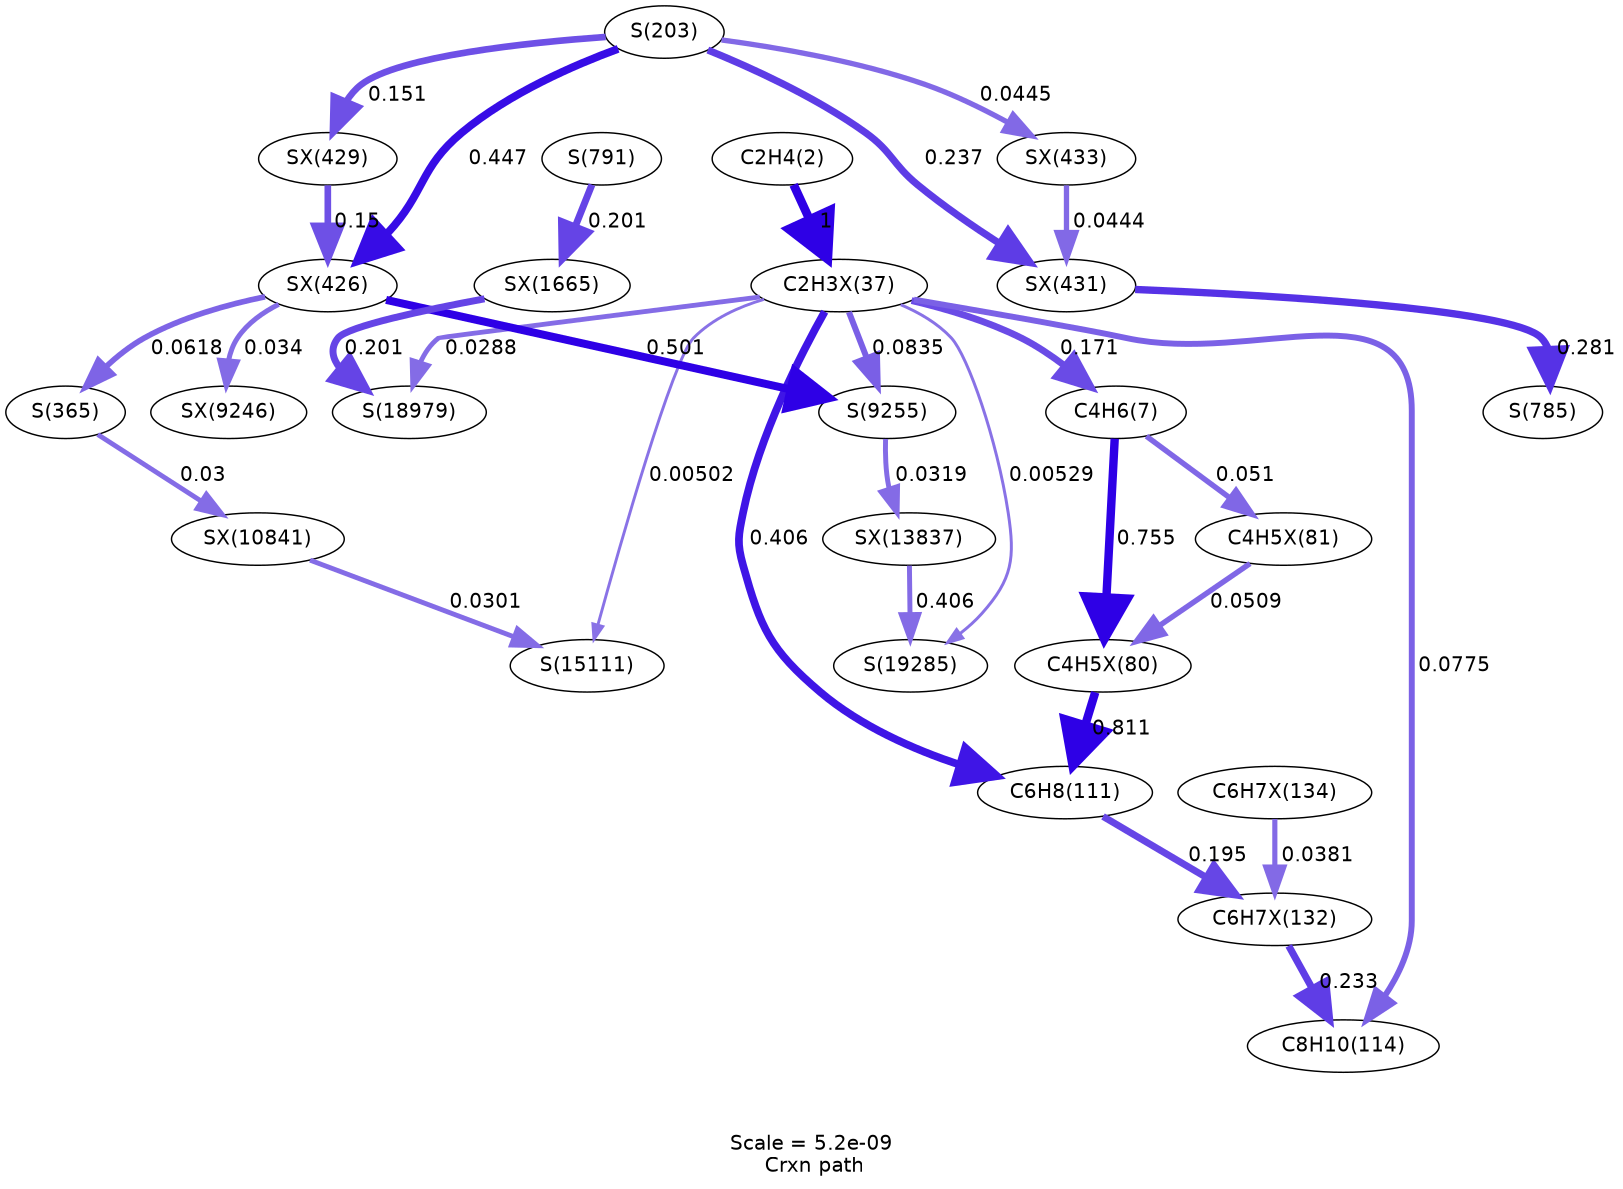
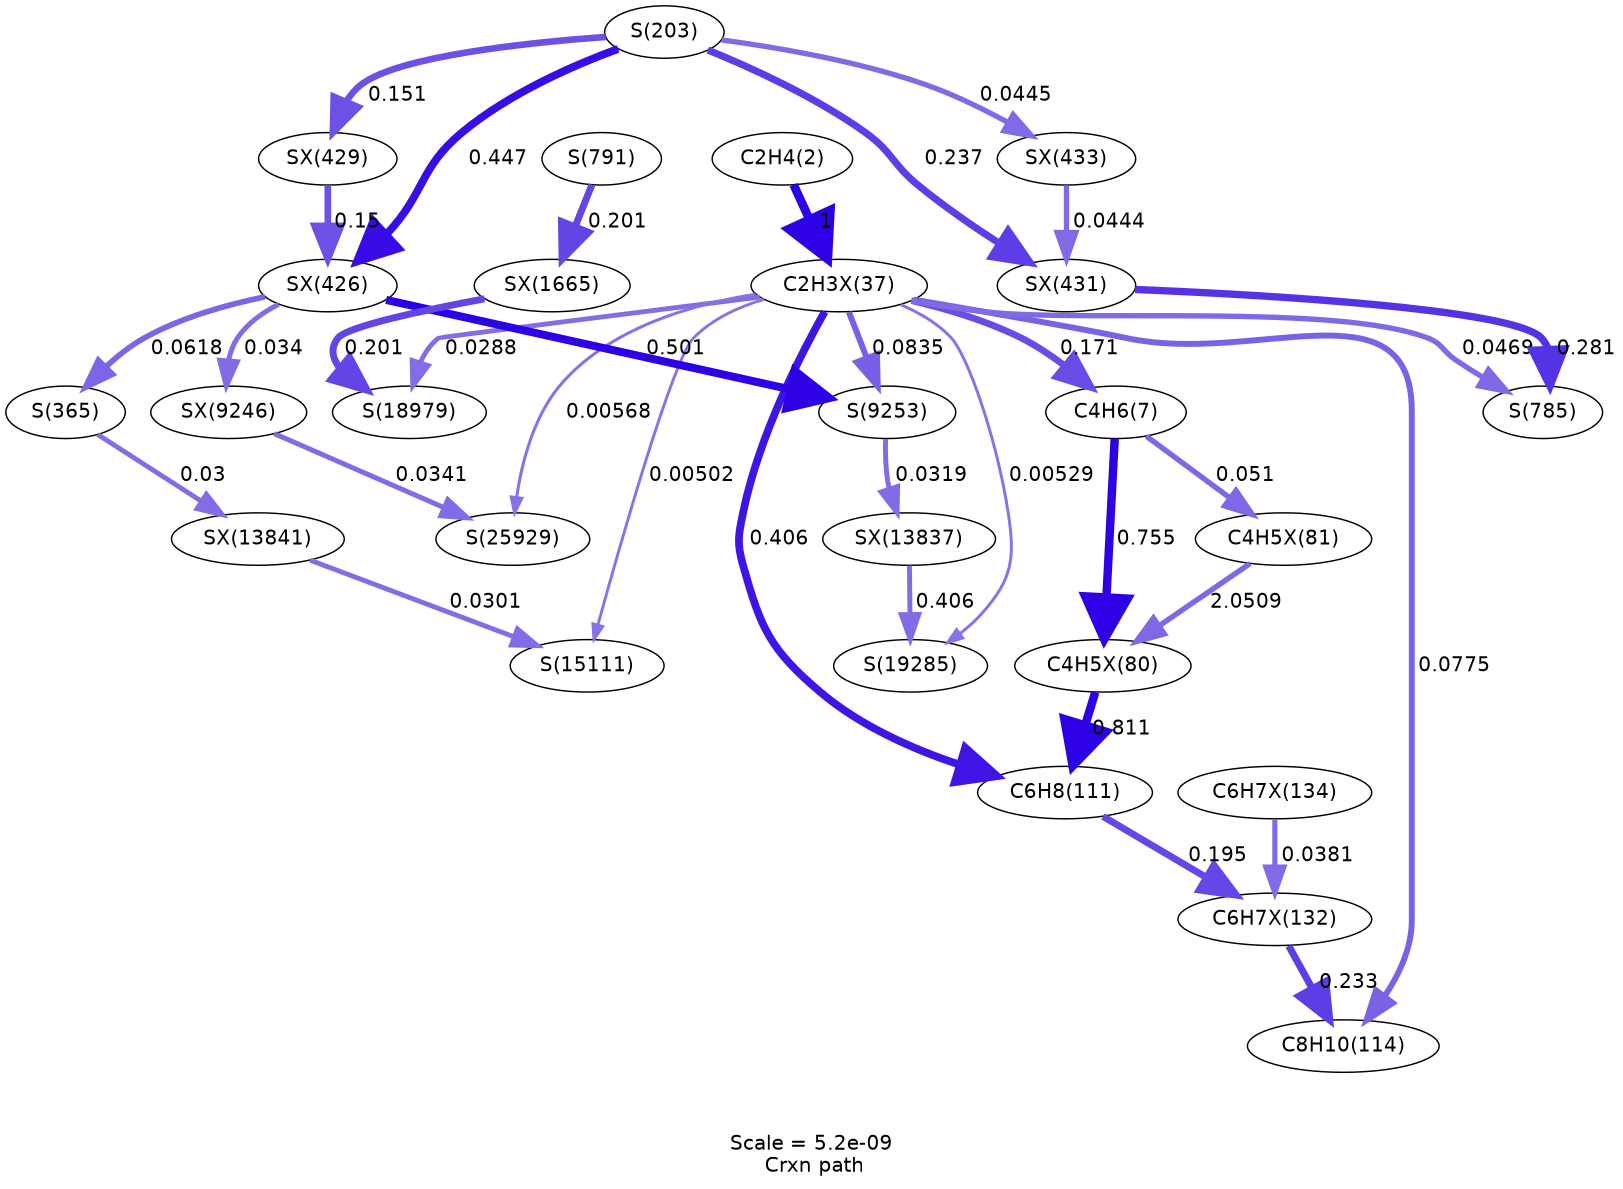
none -> (1204, 316)
(887, 412) -> (887, 412)
(258, 539) -> (258, 539)
none -> (513, 539)
(1244, 602) -> (1244, 602)
